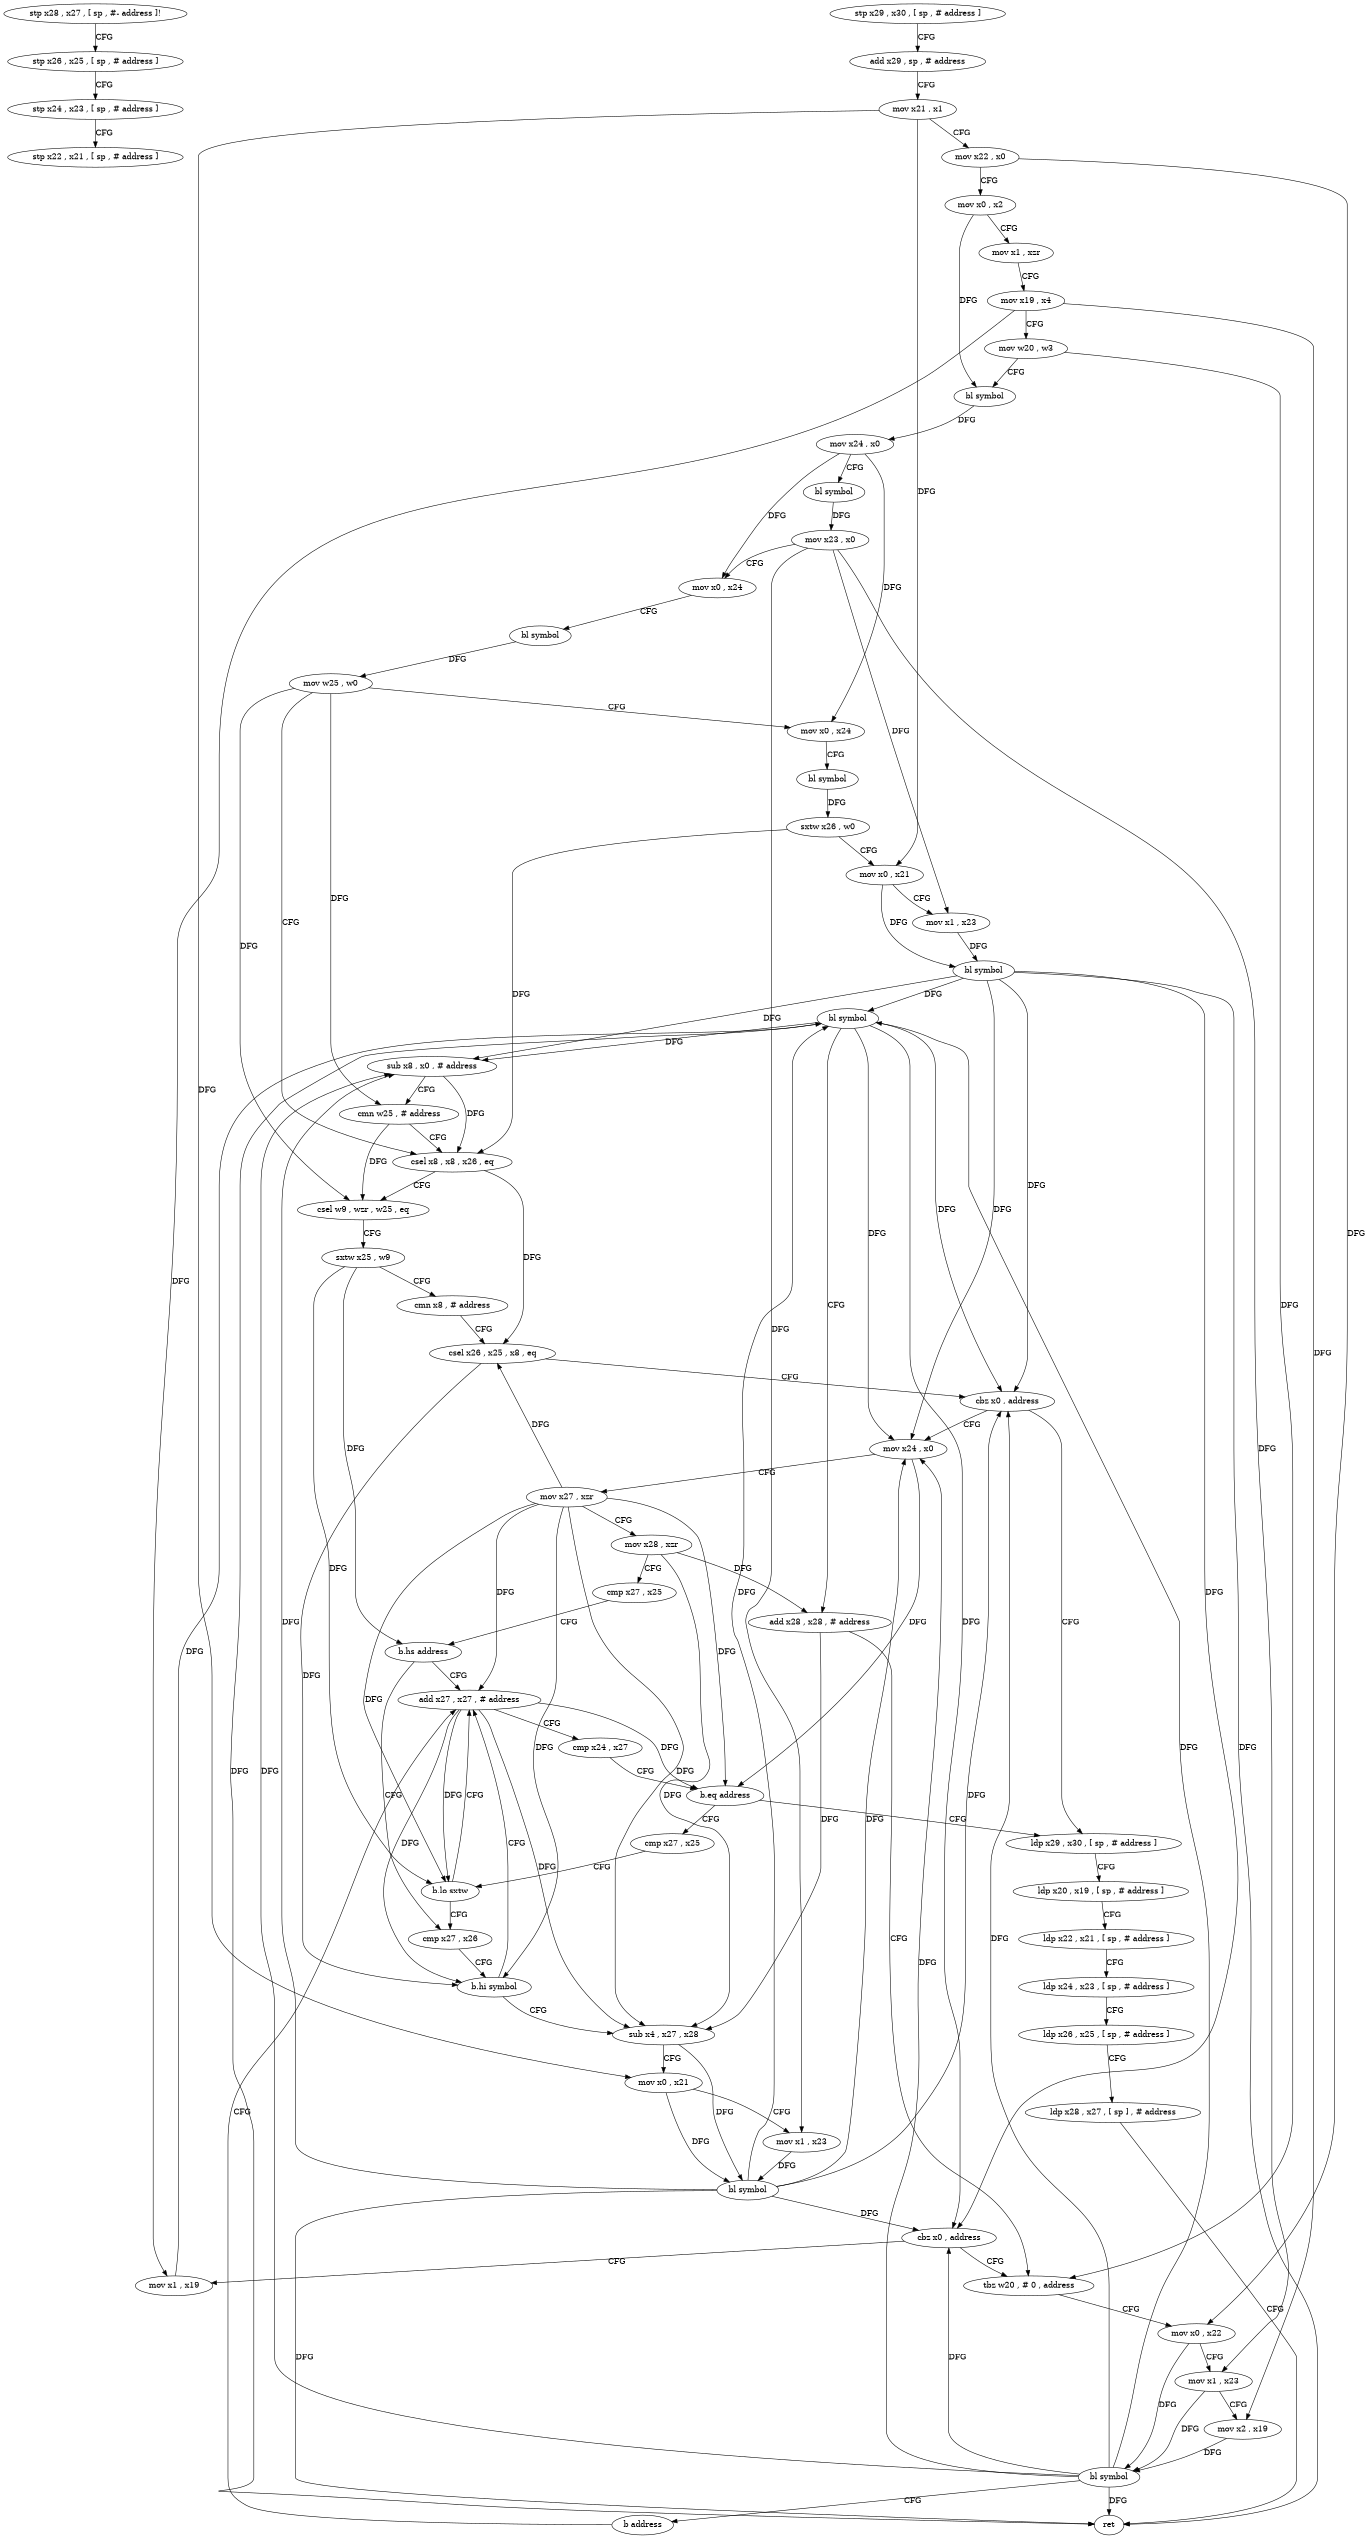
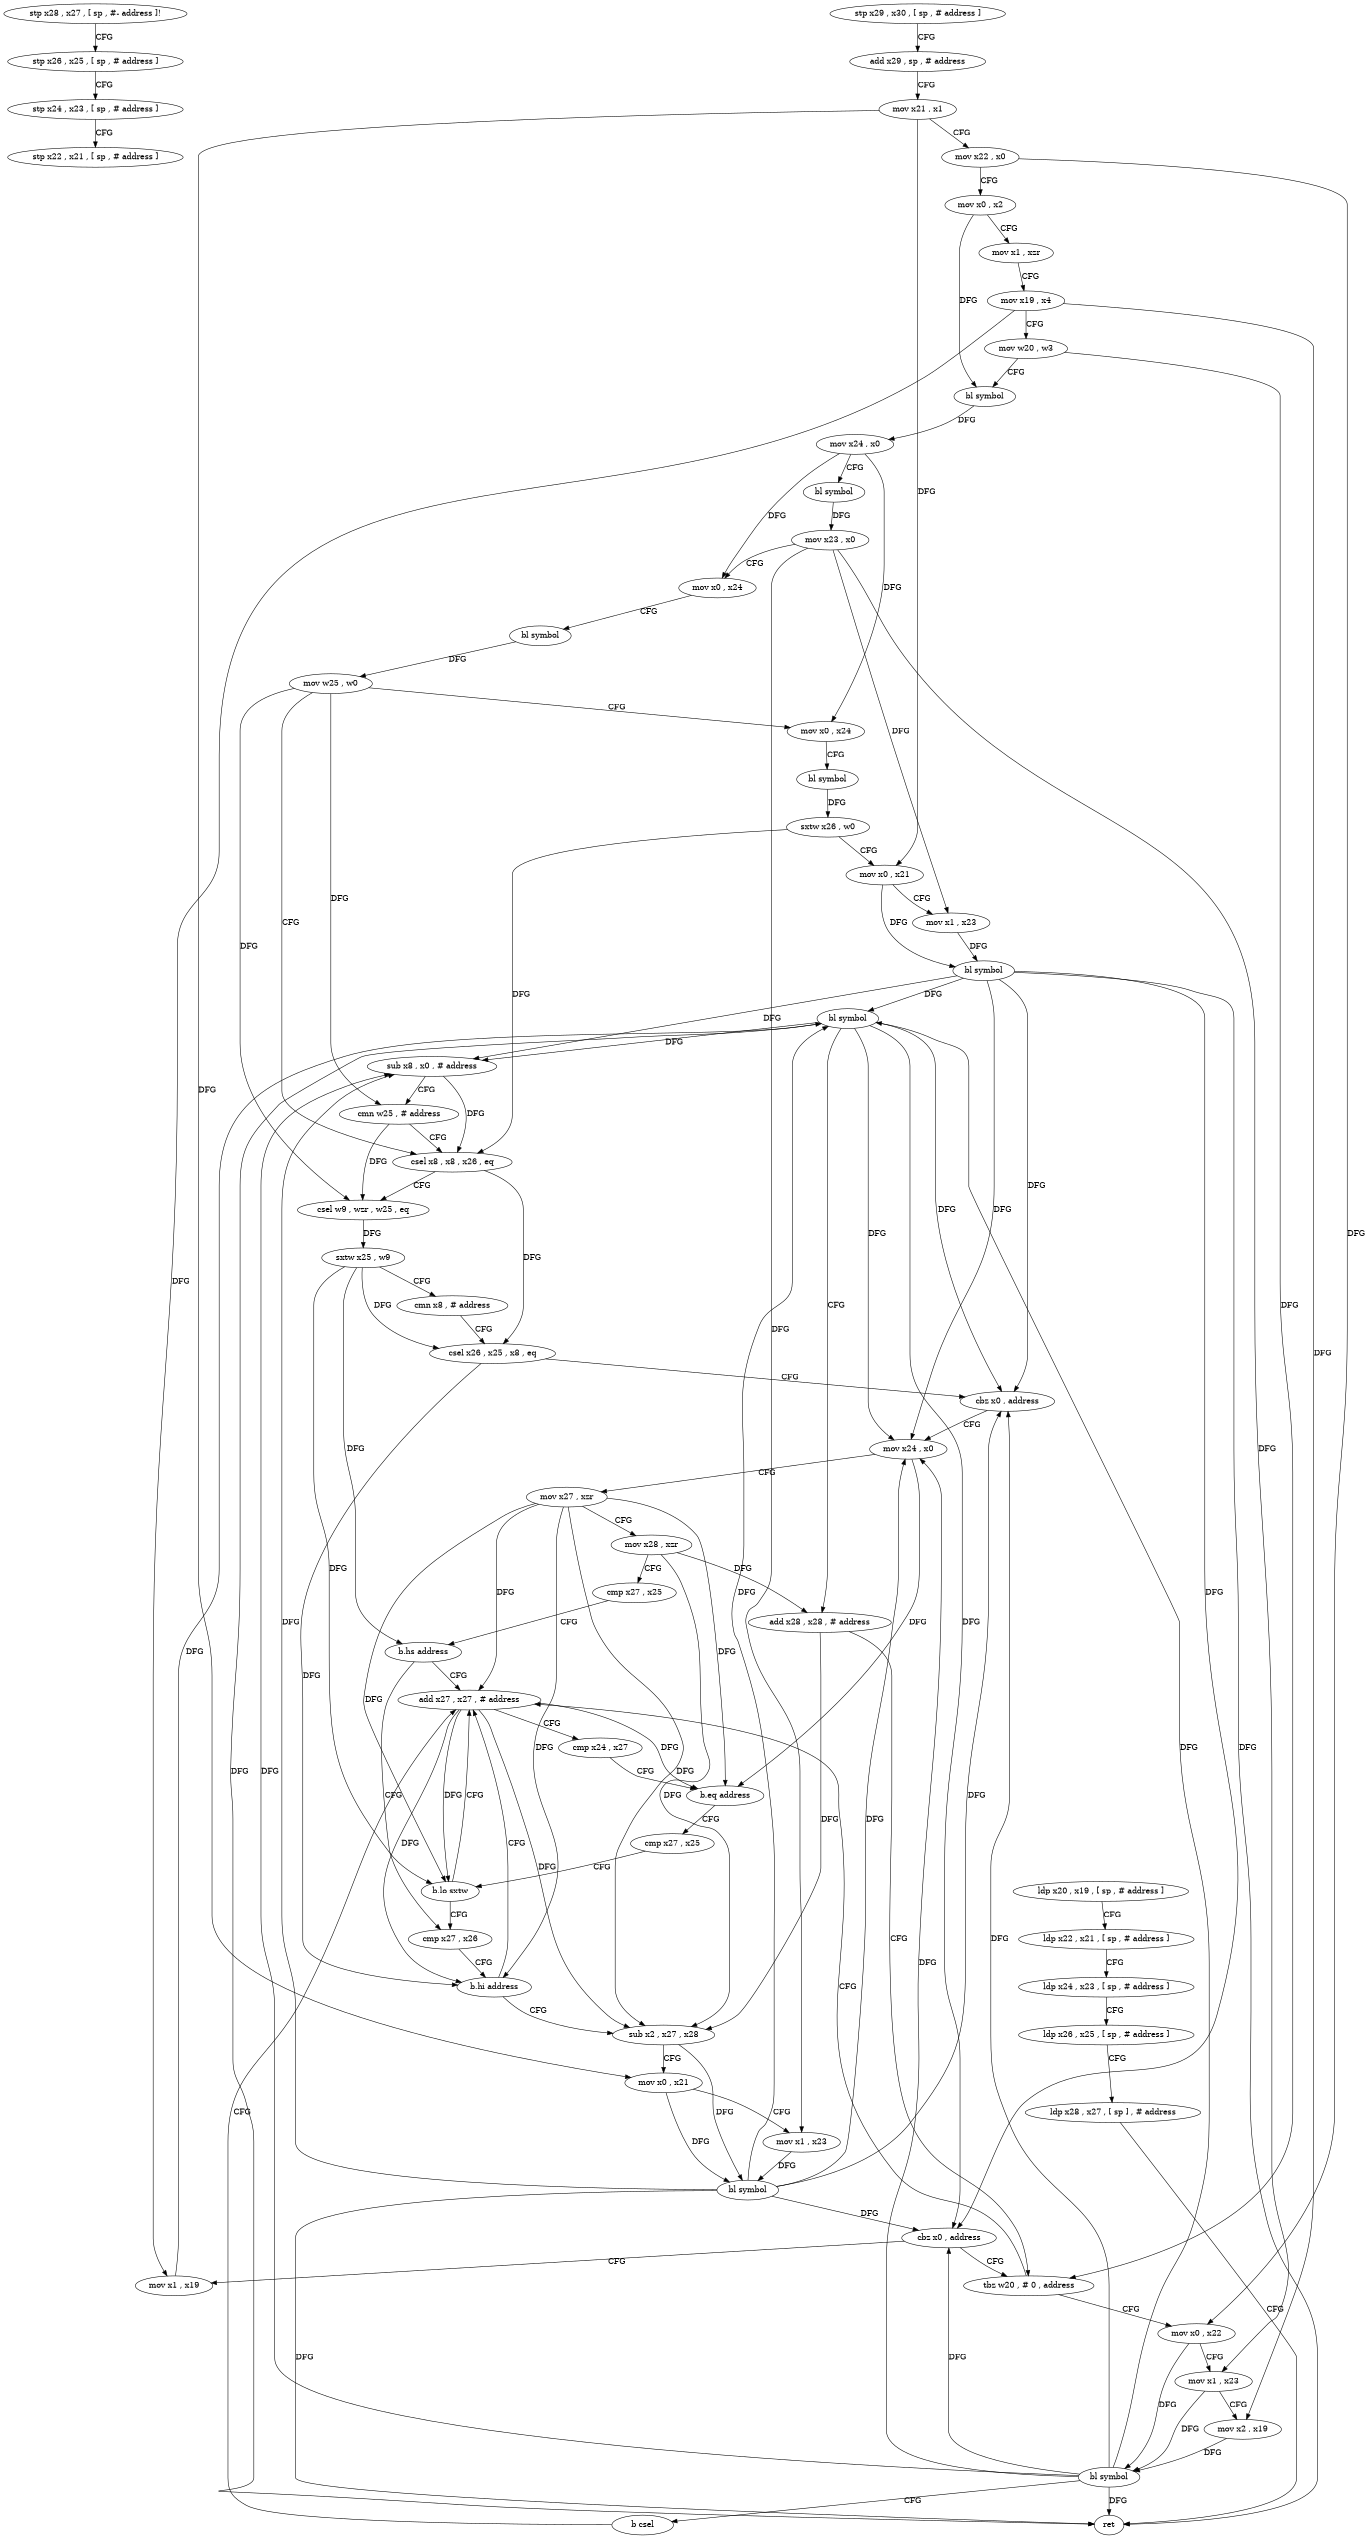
(372, 1234) -> (372, 1234)
(531, 1428) -> (380, 1322)
(1094, 1844) -> none
none -> (843, 1915)
(494, 1987) -> (494, 1987)
(664, 2035) -> (664, 2035)
(643, 2525) -> (643, 2525)
